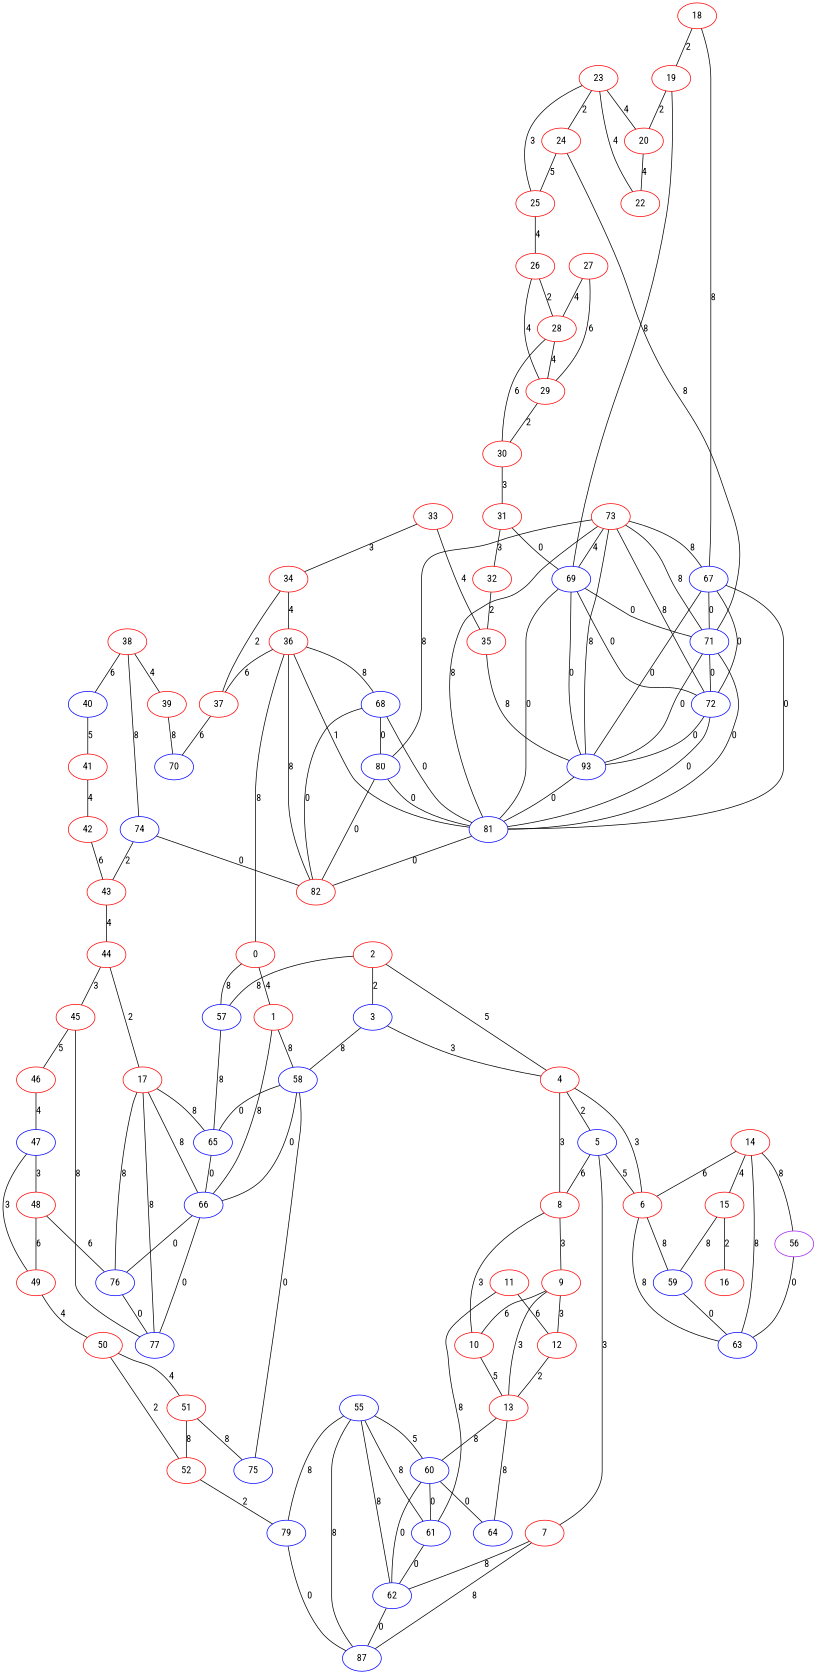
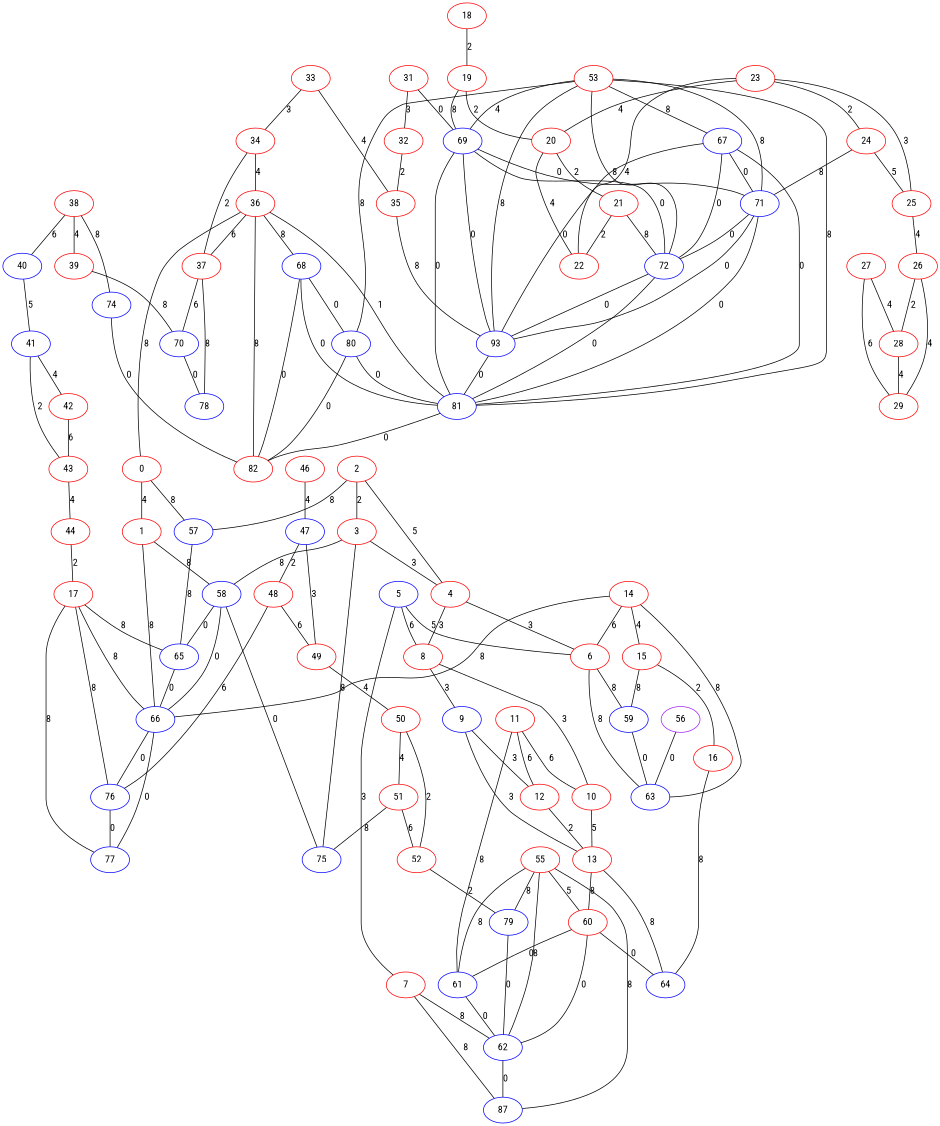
none -> (619, 204)
(711, 297) -> none
none -> (204, 406)
(502, 454) -> none
(611, 517) -> (594, 78)
none -> (339, 703)
(88, 767) -> (31, 344)
(123, 861) -> (35, 410)
none -> (699, 875)
(76, 1017) -> none
(373, 1017) -> (357, 532)
(578, 1111) -> none
(38, 1174) -> (293, 563)
(783, 1189) -> (401, 678)
(561, 1283) -> (462, 719)
(509, 1305) -> (544, 765)
(359, 1408) -> (540, 860)
(189, 1439) -> (410, 828)
(430, 1471) -> (588, 922)
(306, 1606) -> (506, 985)
